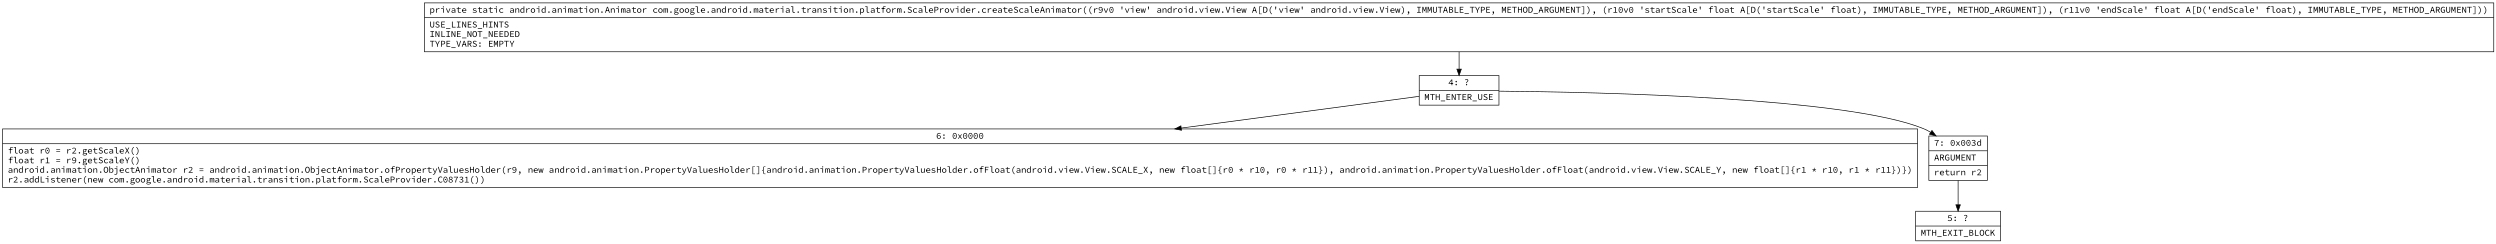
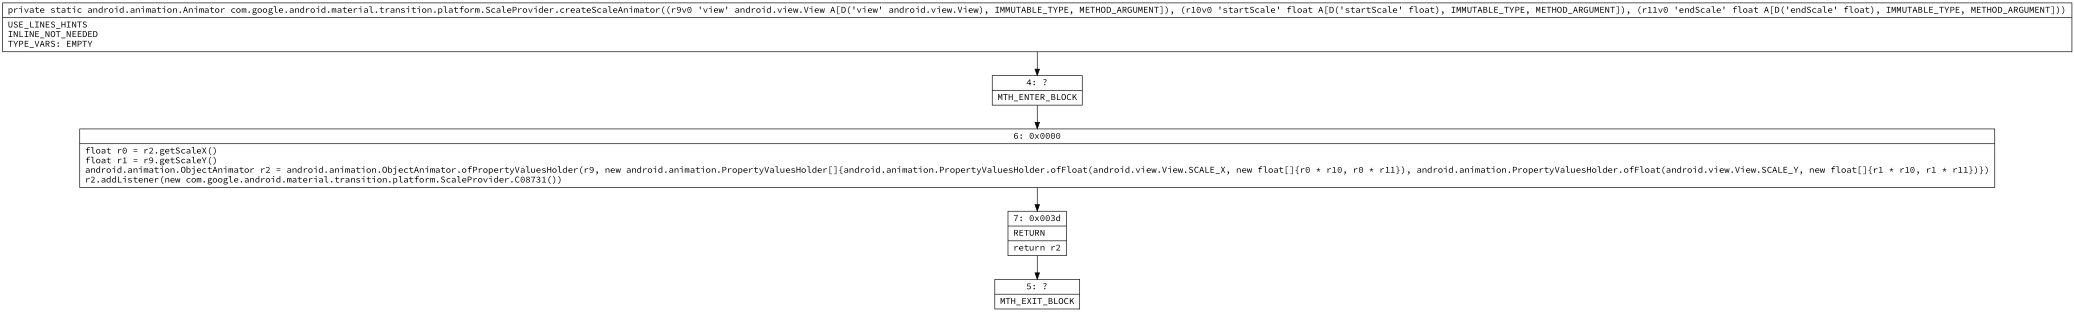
(1459, 97) -> (1037, 97)
(1717, 98) -> (1037, 196)
(1956, 158) -> (1029, 233)
